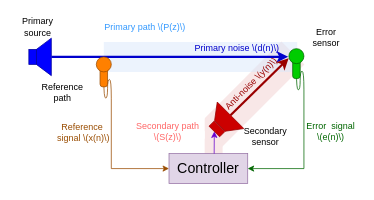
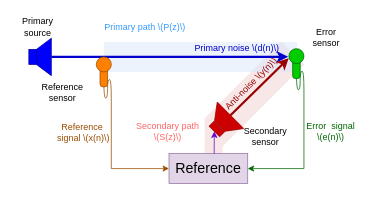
(63, 93) -> (63, 93)
(209, 168) -> (209, 168)
